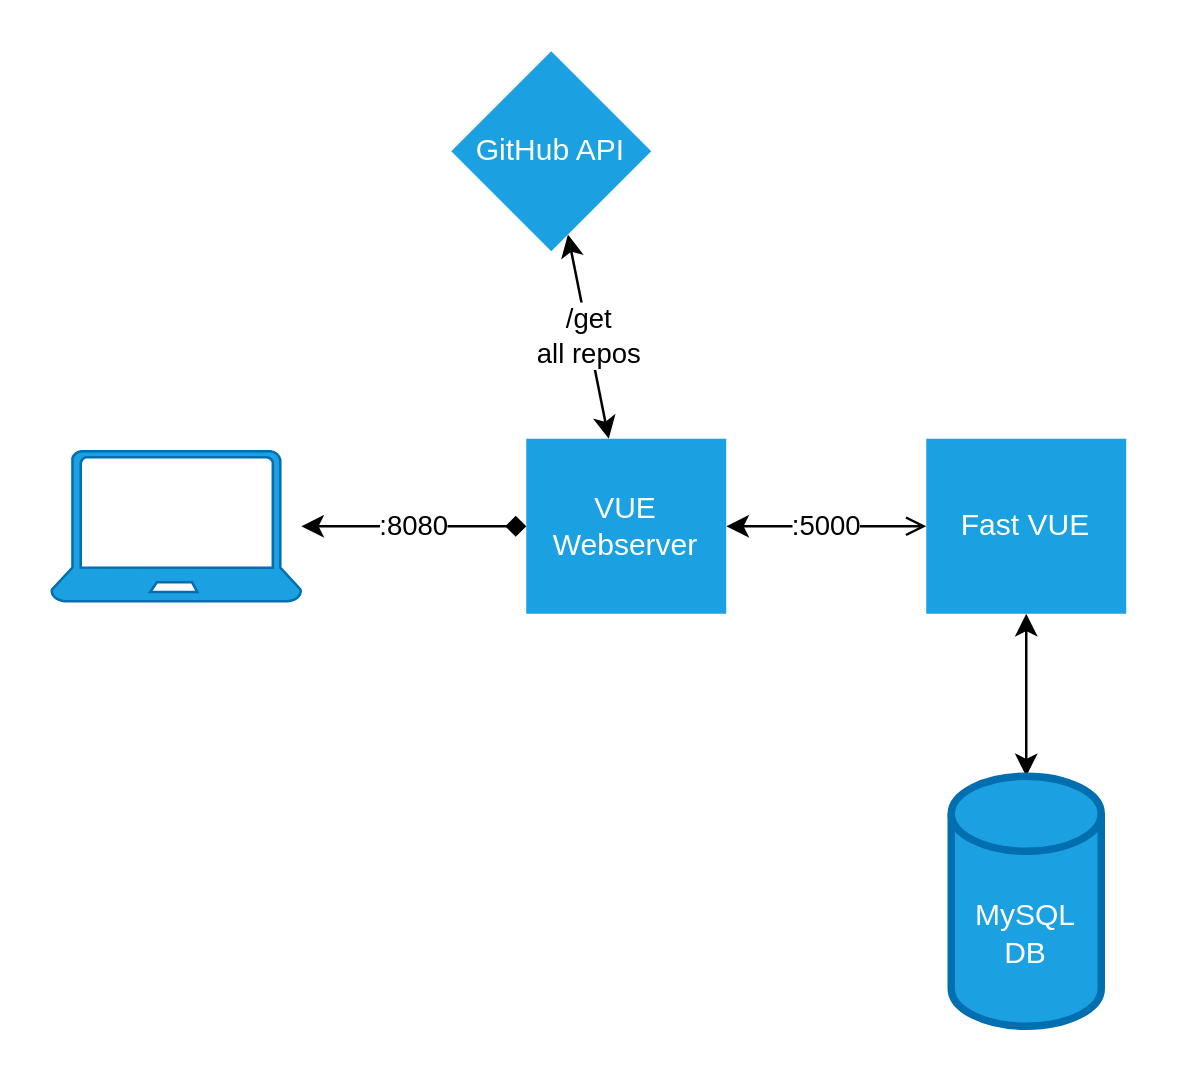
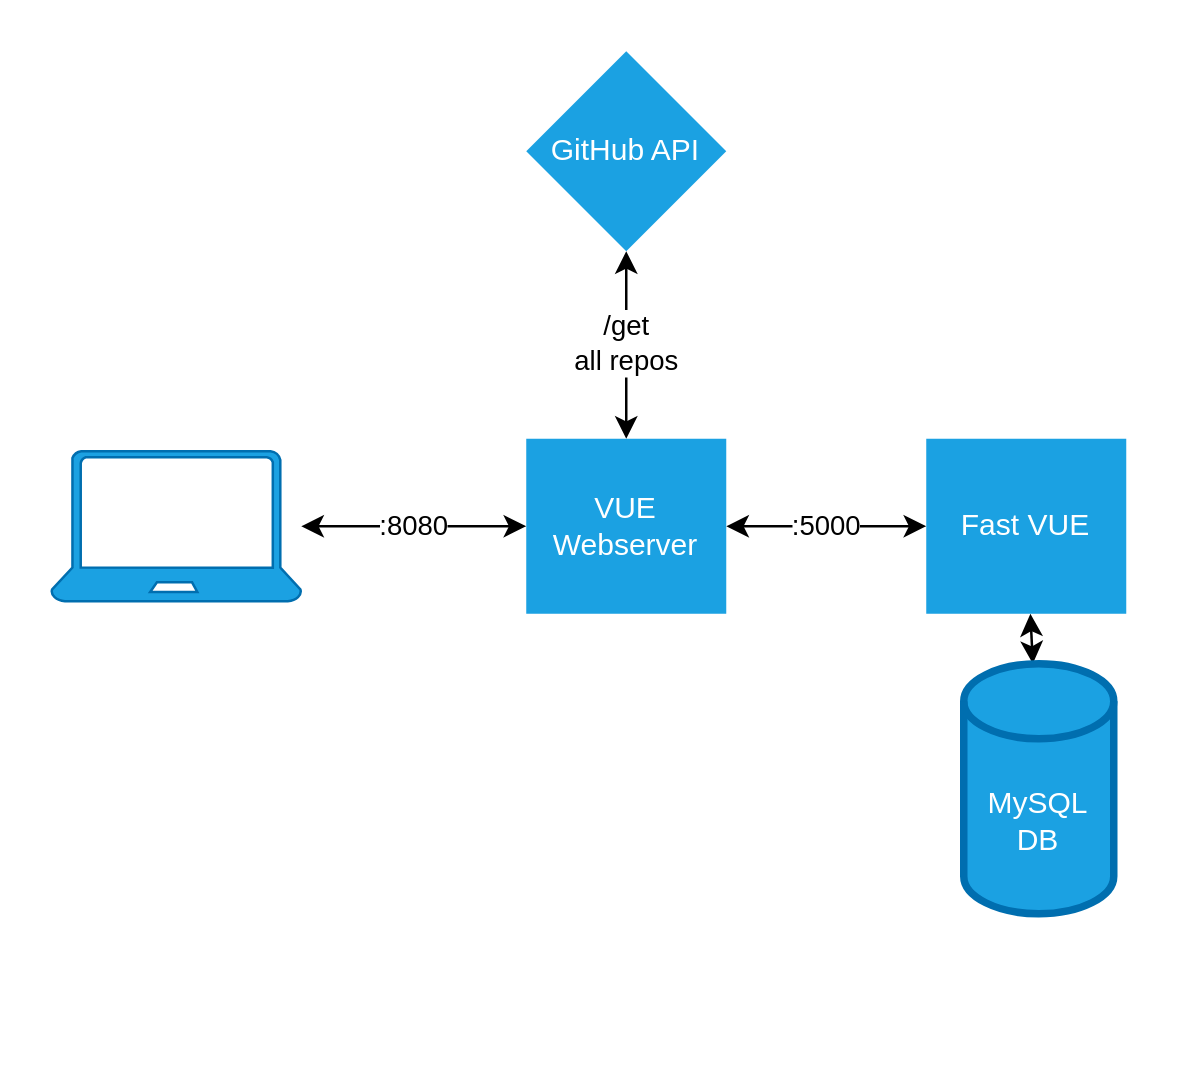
(551, 151) -> (626, 151)
(506, 526) -> (507, 526)
(912, 526) -> (908, 526)
(1026, 901) -> (1039, 789)
